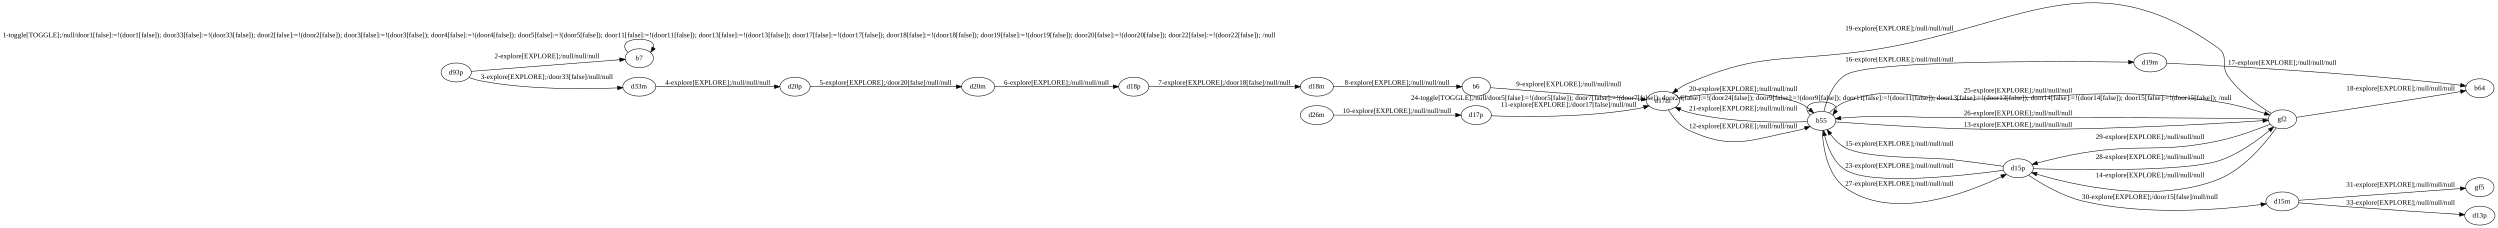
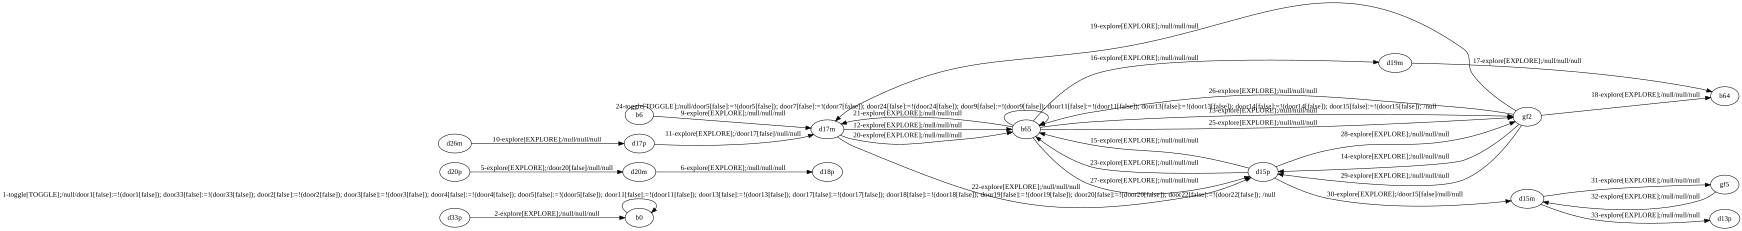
(639, 58) -> (639, 218)
(456, 72) -> (455, 218)
(639, 87) -> none
(1317, 87) -> none
(1822, 121) -> (1026, 129)
none -> (1037, 205)
none -> (1633, 210)
